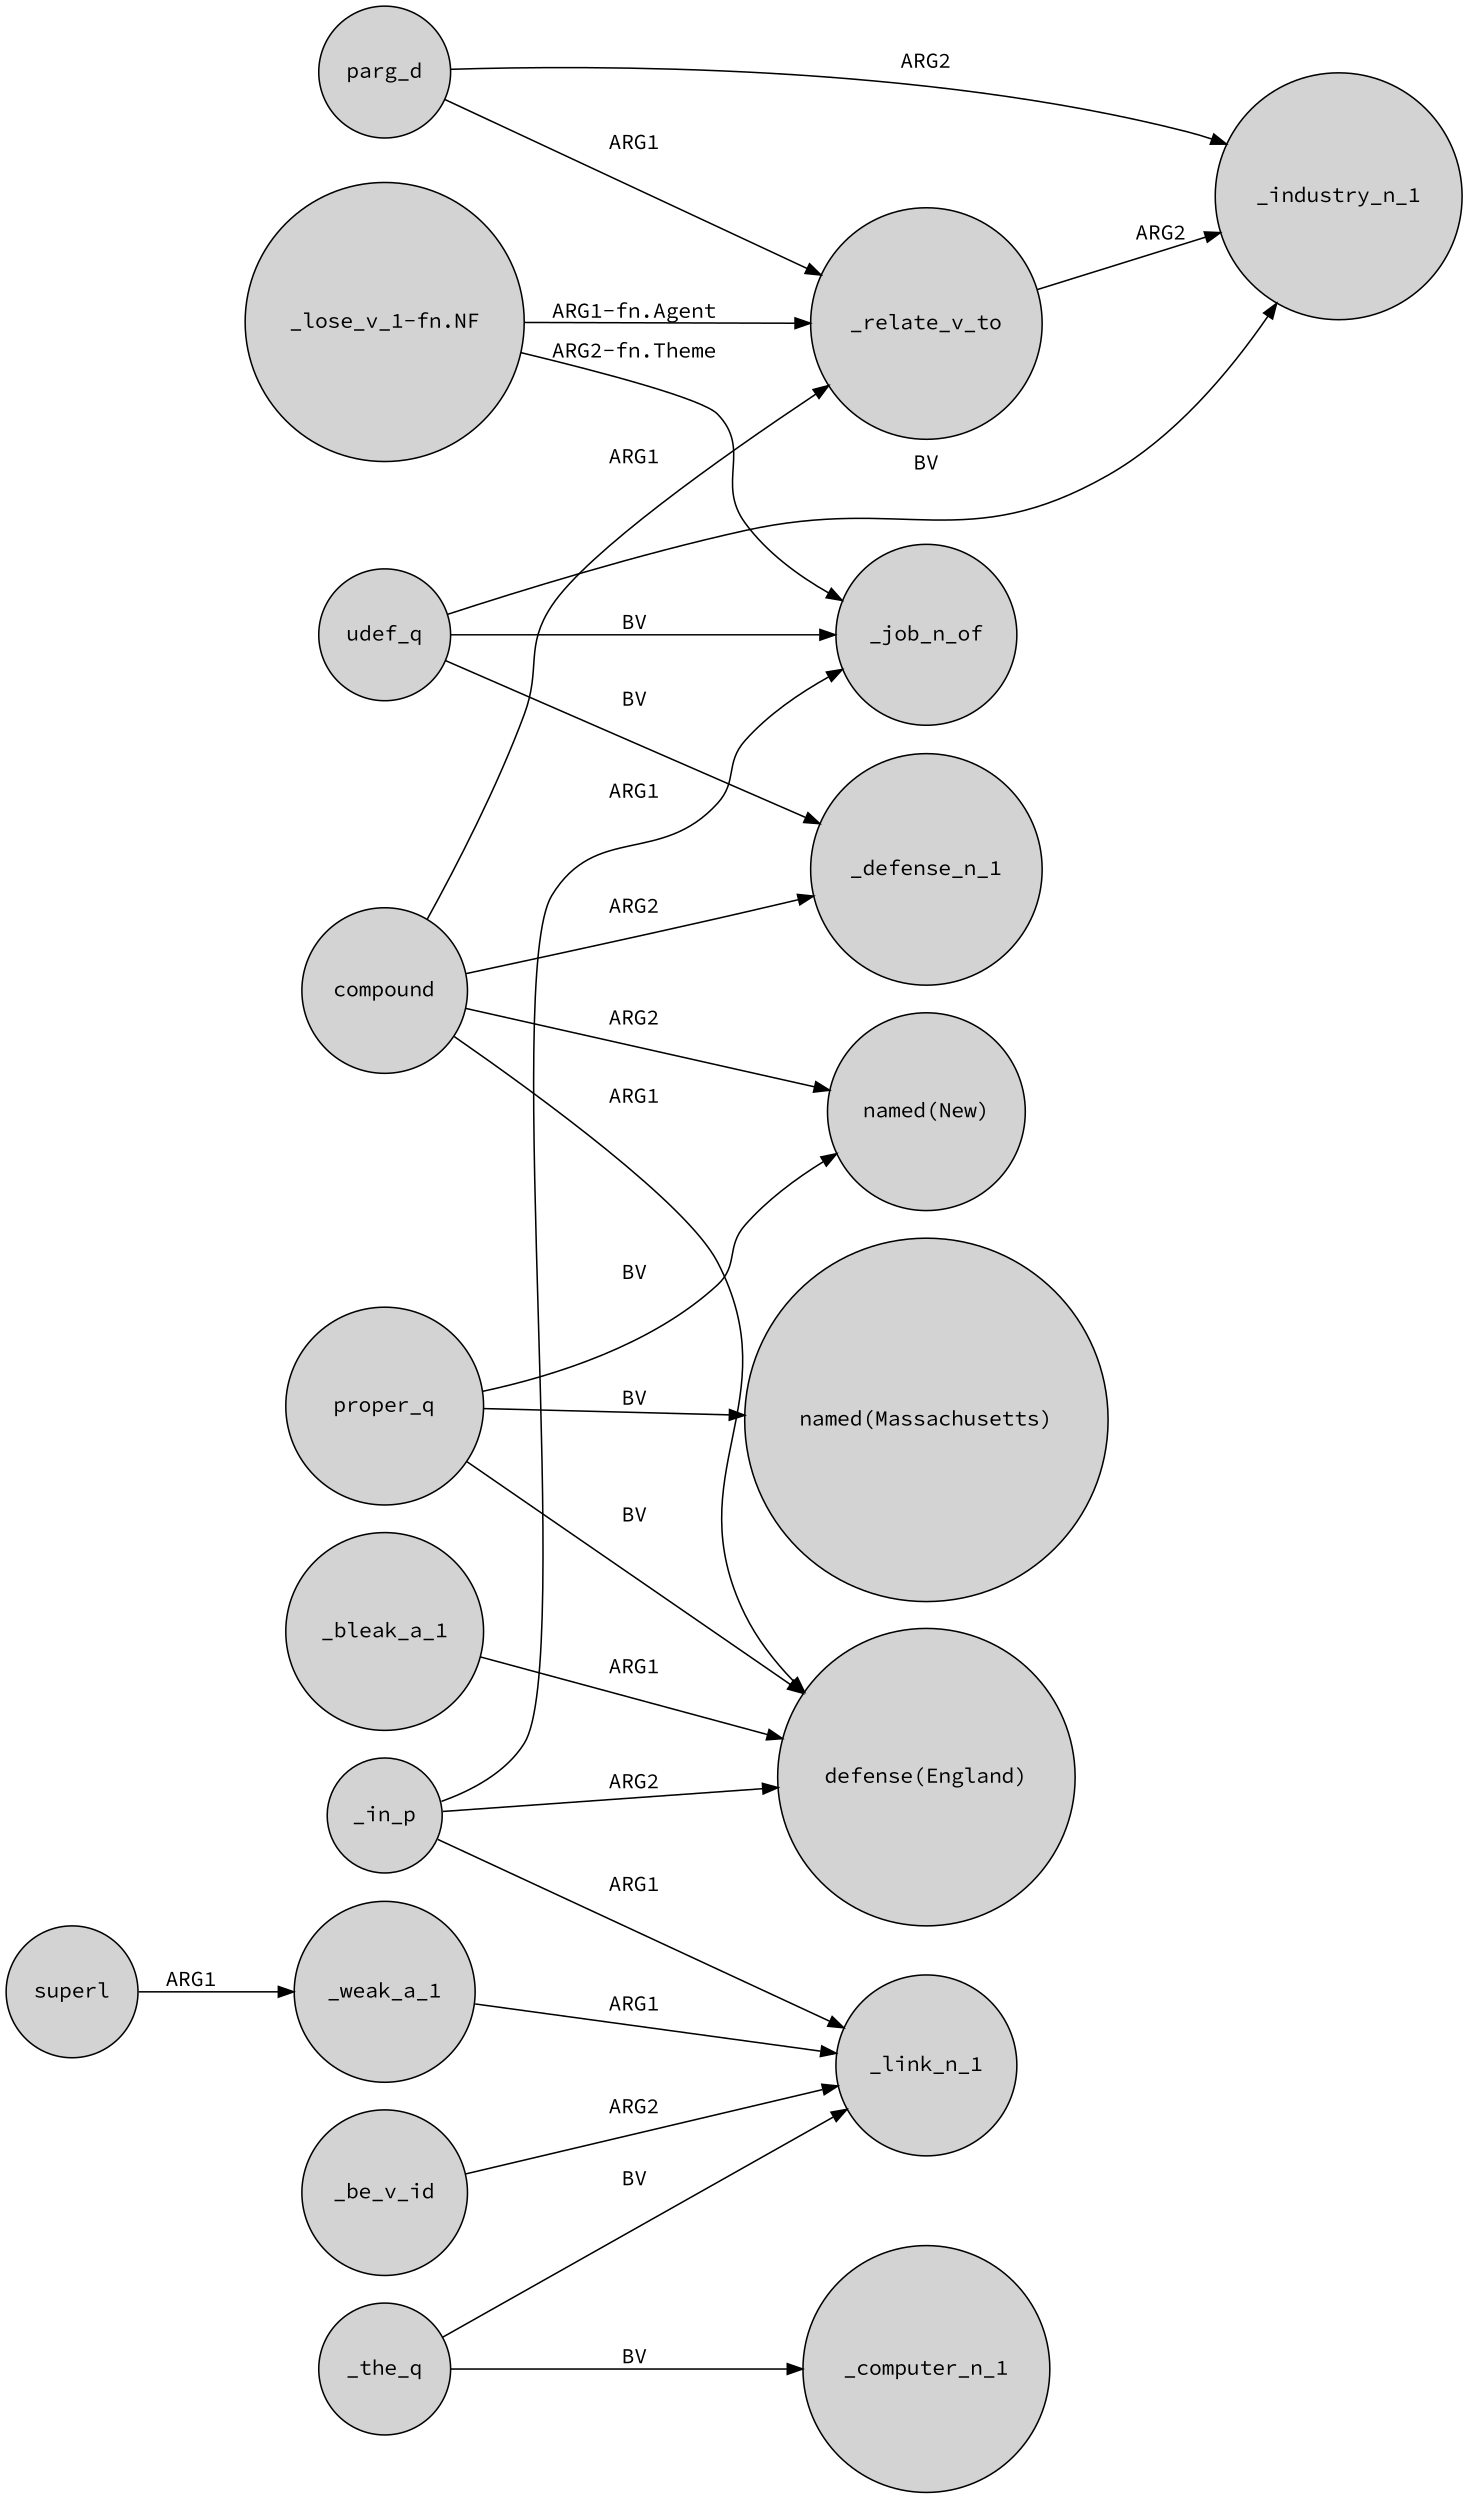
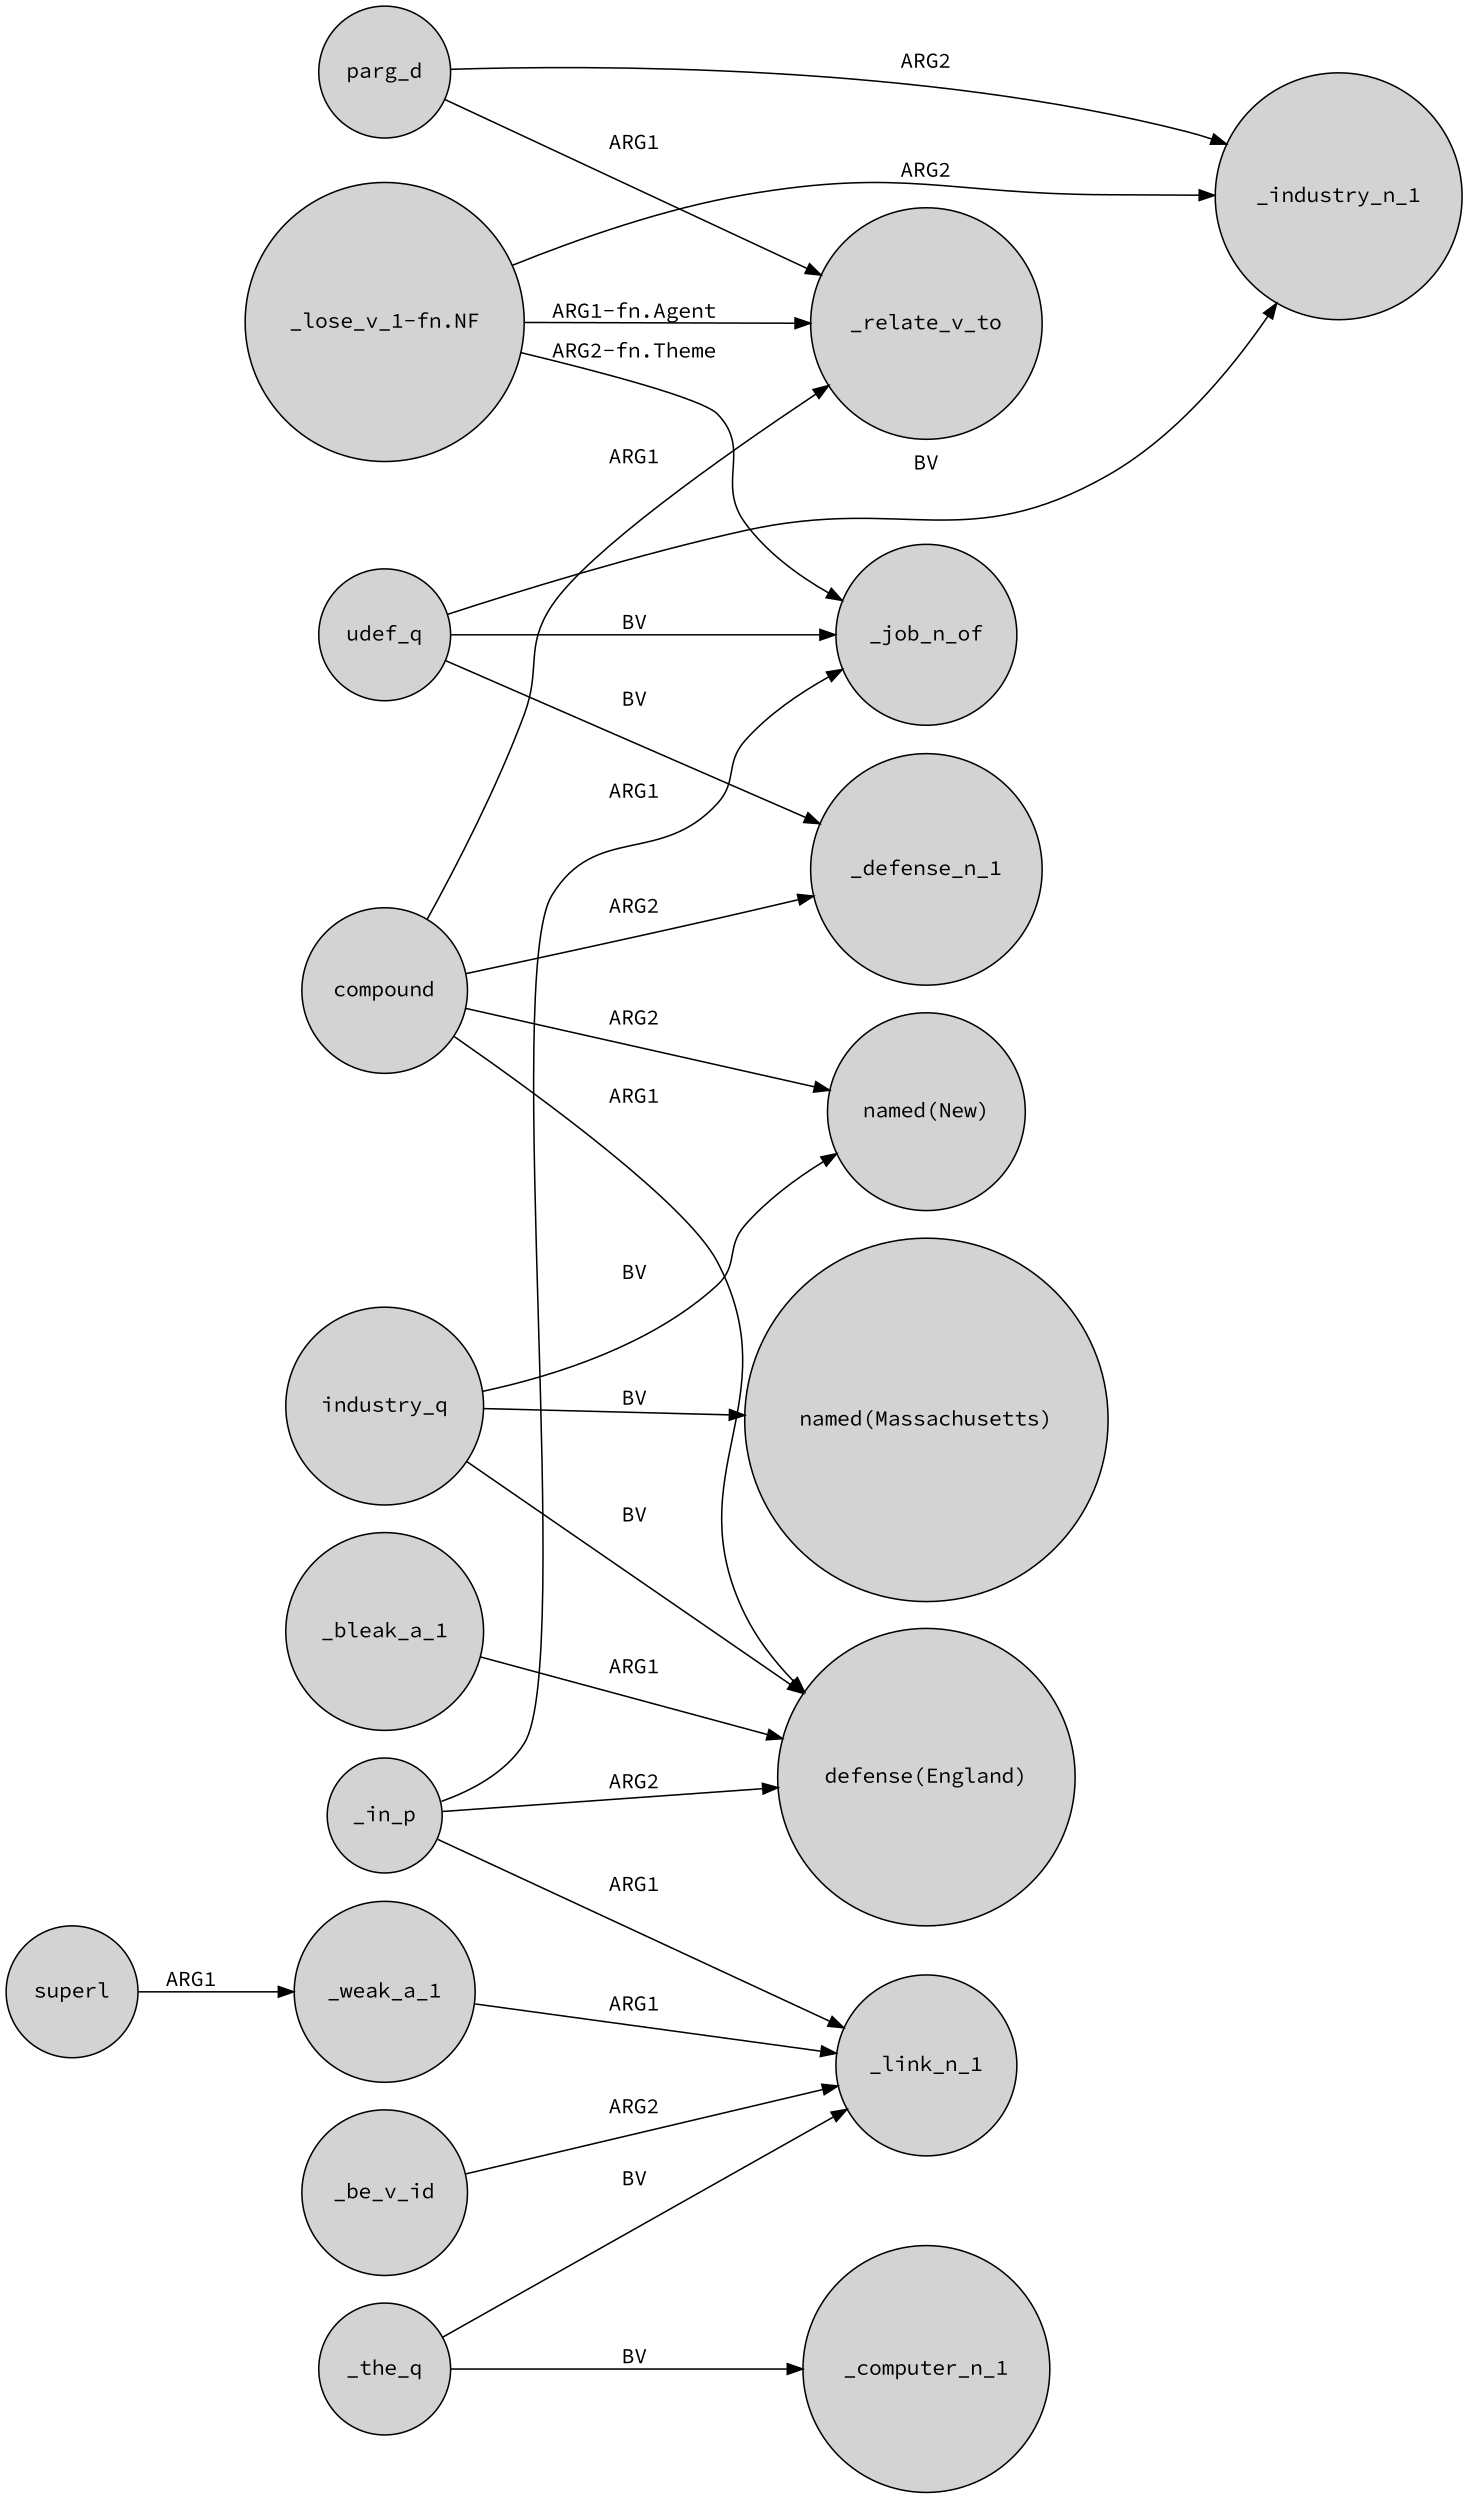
(1121, 263) -> (850, 183)
(385, 1406) -> (385, 1406)
